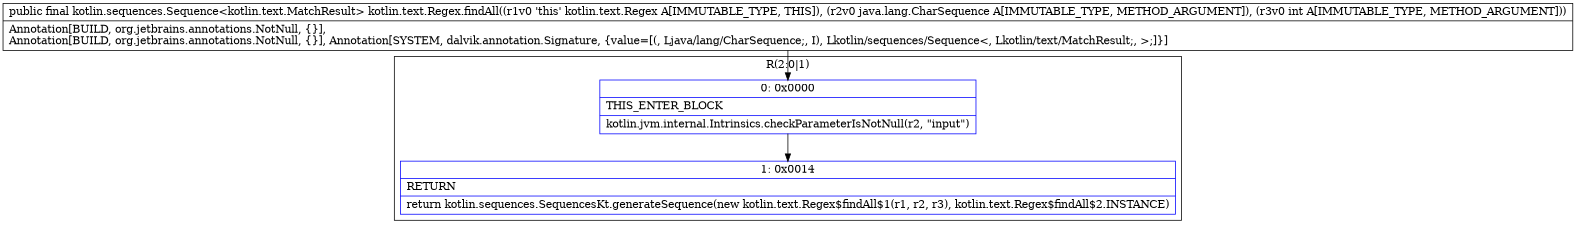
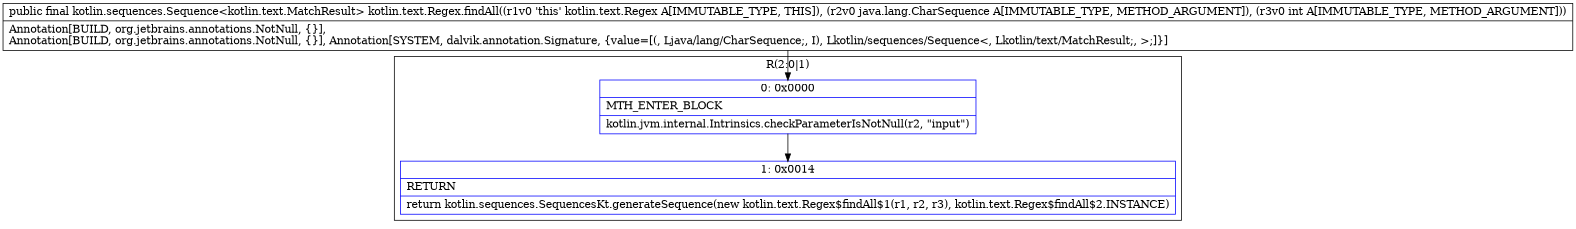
(664, 106) -> (664, 106)
